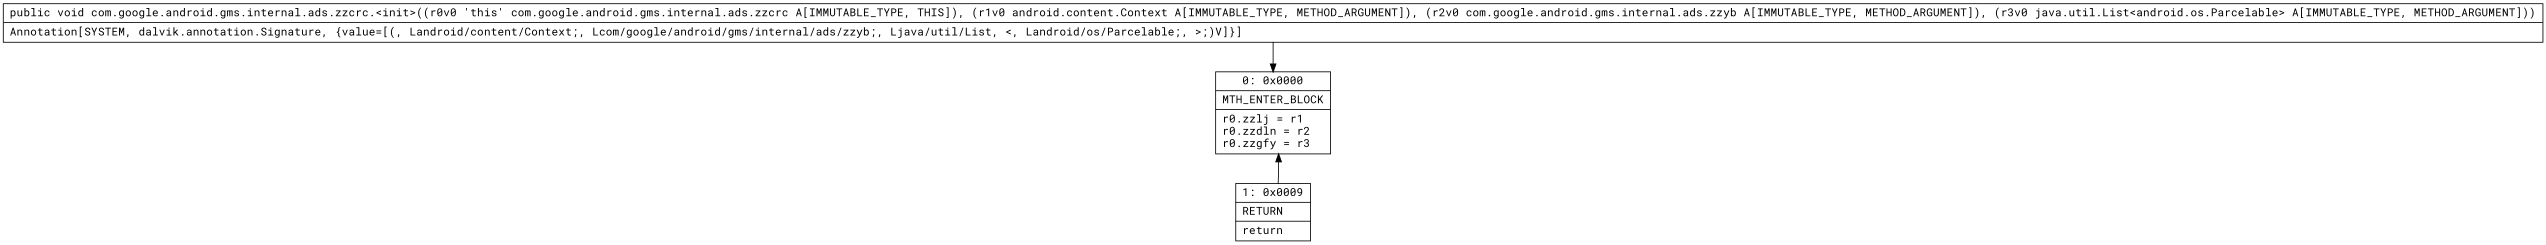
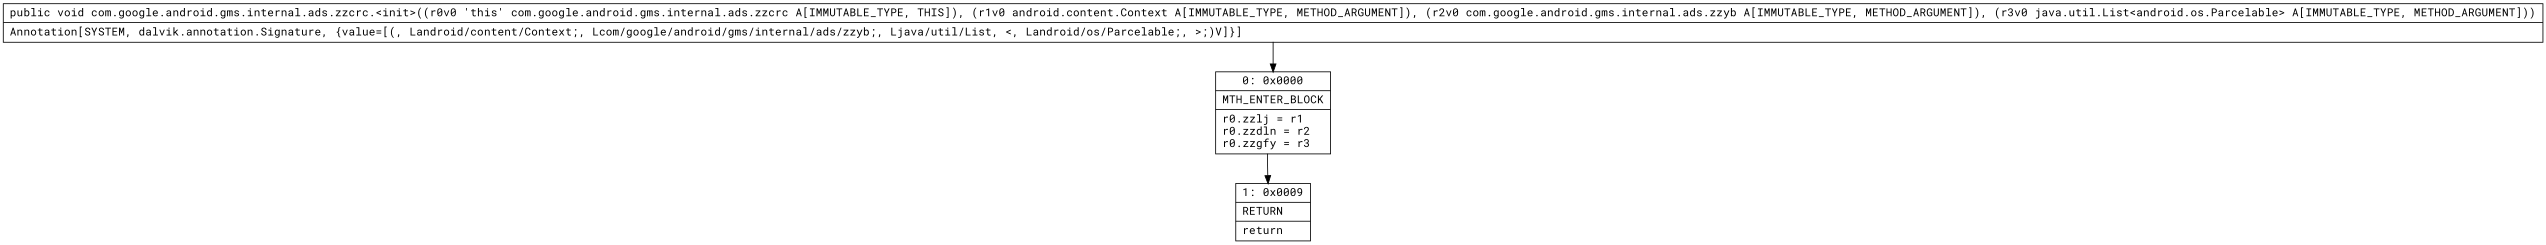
(1279, 173) -> (1268, 165)
